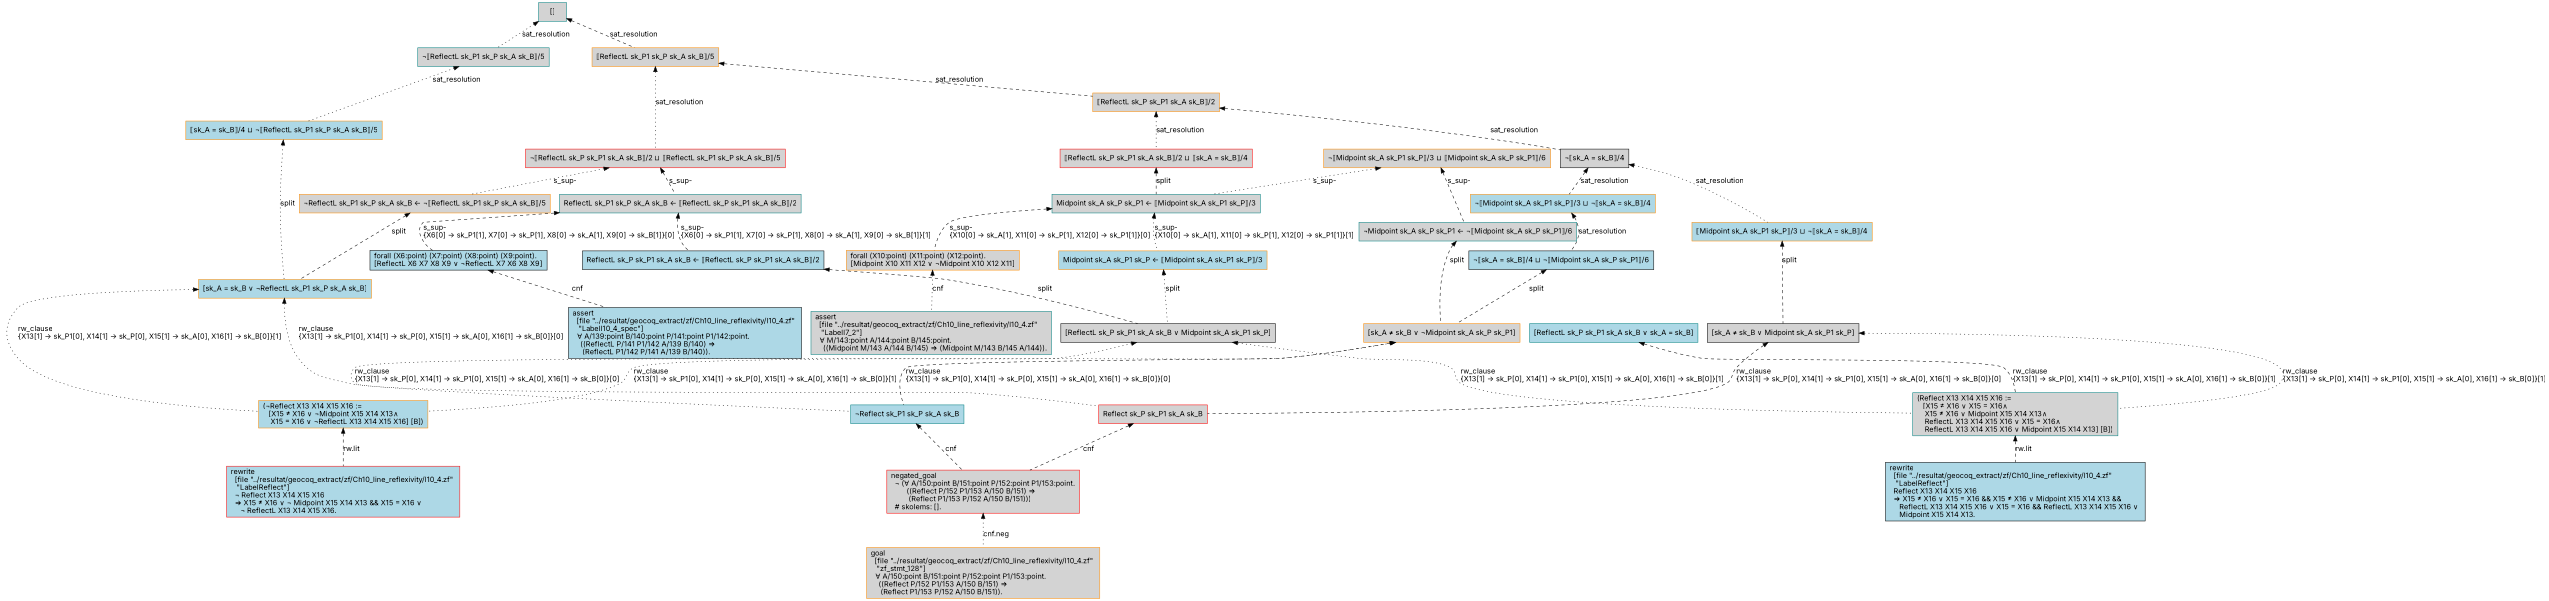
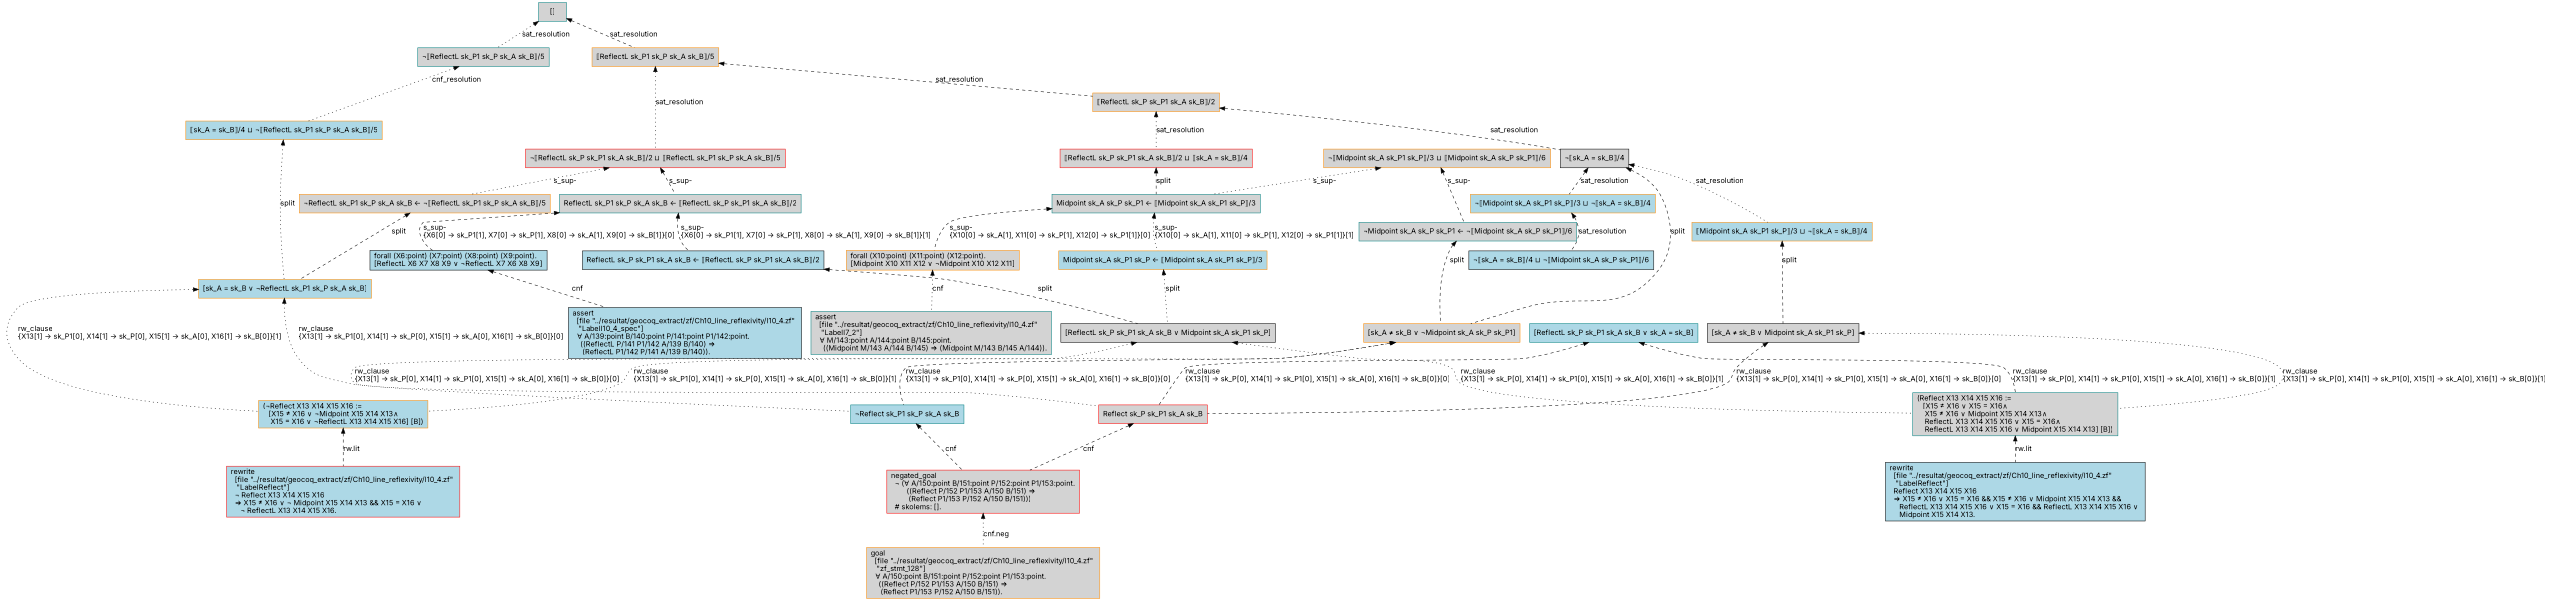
(457, 80) -> (457, 80)
(1499, 298) -> (1627, 295)
none -> (1351, 361)
